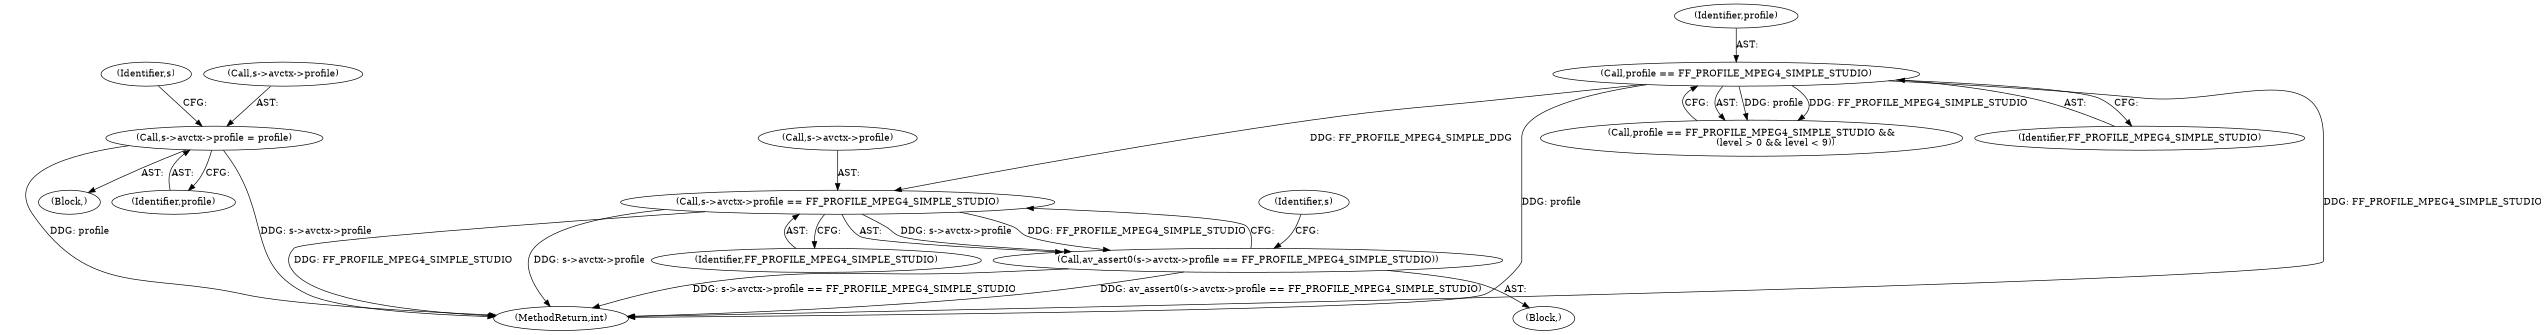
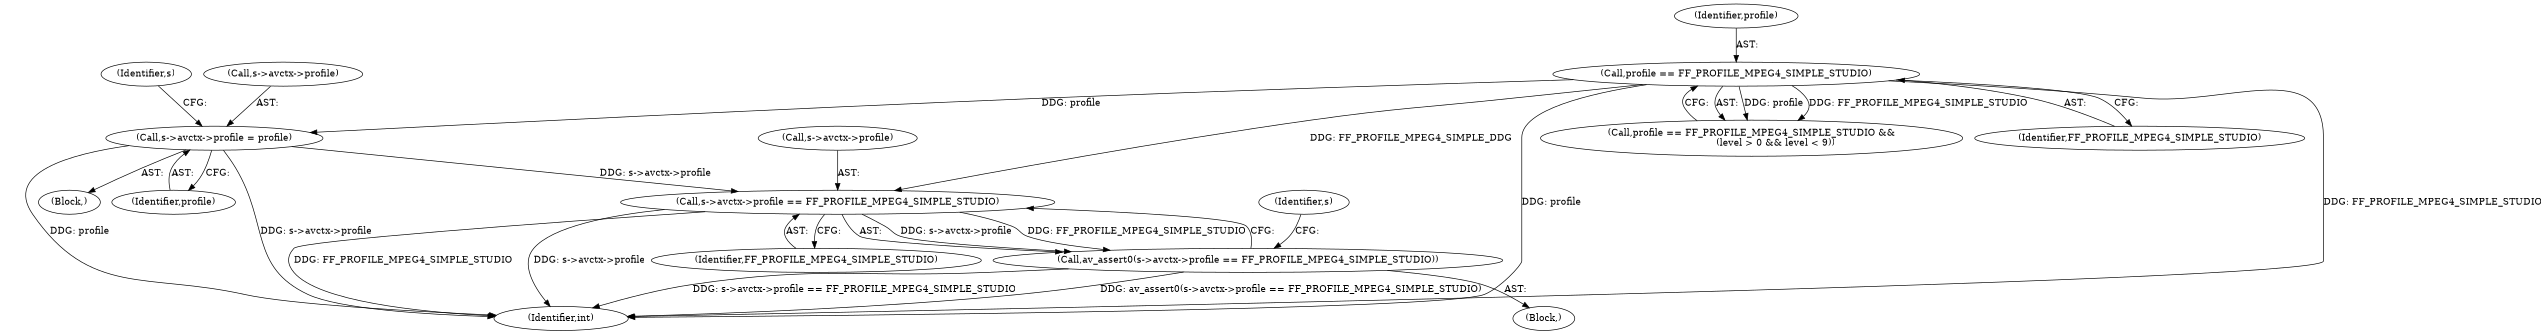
none -> (945, 102)
none -> (511, 169)
(561, 318) -> (561, 318)
